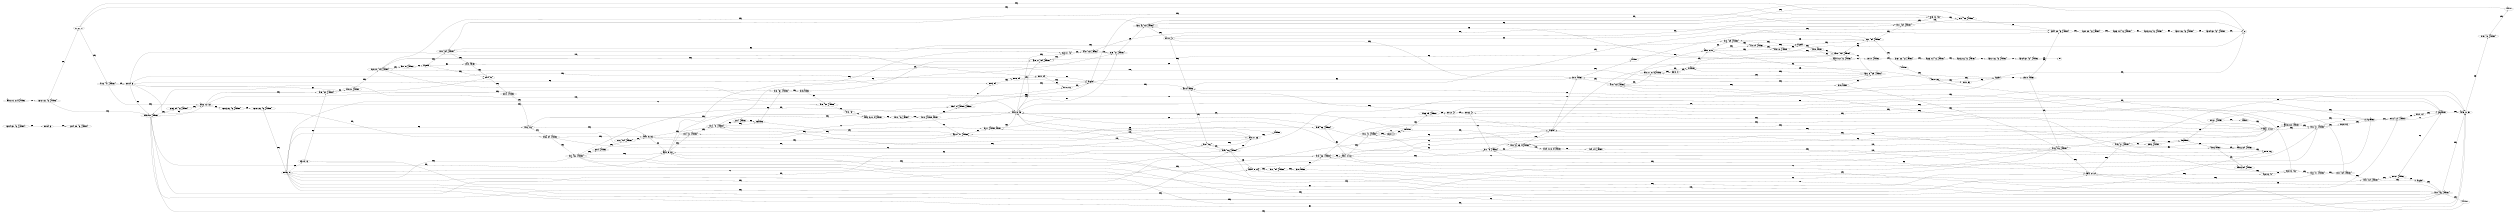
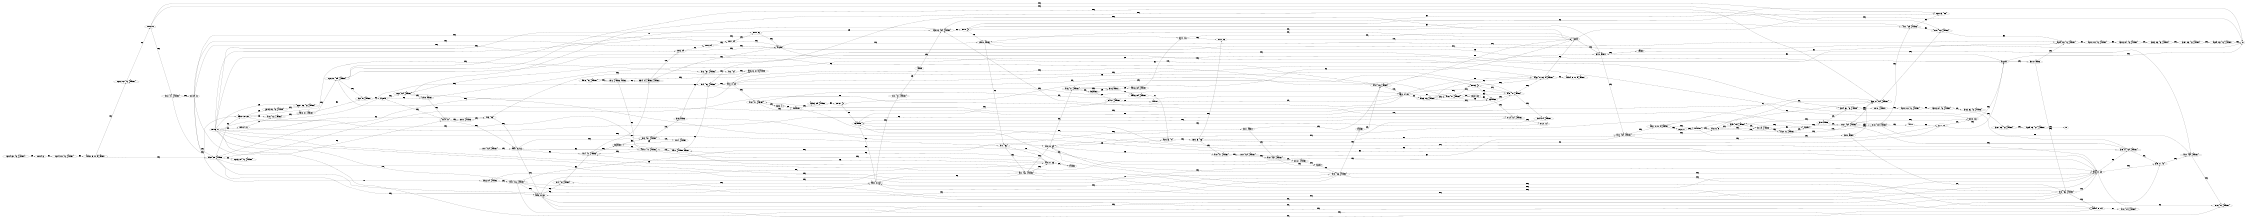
(1949, 18) -> (1910, 67)
(1131, 40) -> (845, 31)
none -> (1221, 40)
none -> (335, 106)
(195, 107) -> none
(97, 112) -> (156, 158)
(888, 117) -> (673, 78)
none -> (1910, 120)
(728, 124) -> (666, 139)
(1465, 131) -> (1508, 83)
(539, 132) -> none
(600, 137) -> (484, 130)
(275, 140) -> (253, 107)
(2153, 144) -> none
(1574, 149) -> (1529, 106)
(601, 150) -> none
none -> (80, 157)
(1290, 170) -> (1124, 132)
